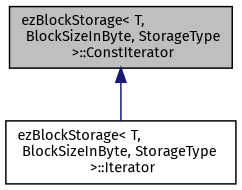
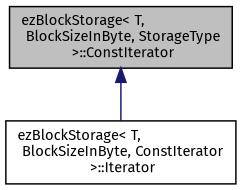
(121, 152) -> (121, 152)
